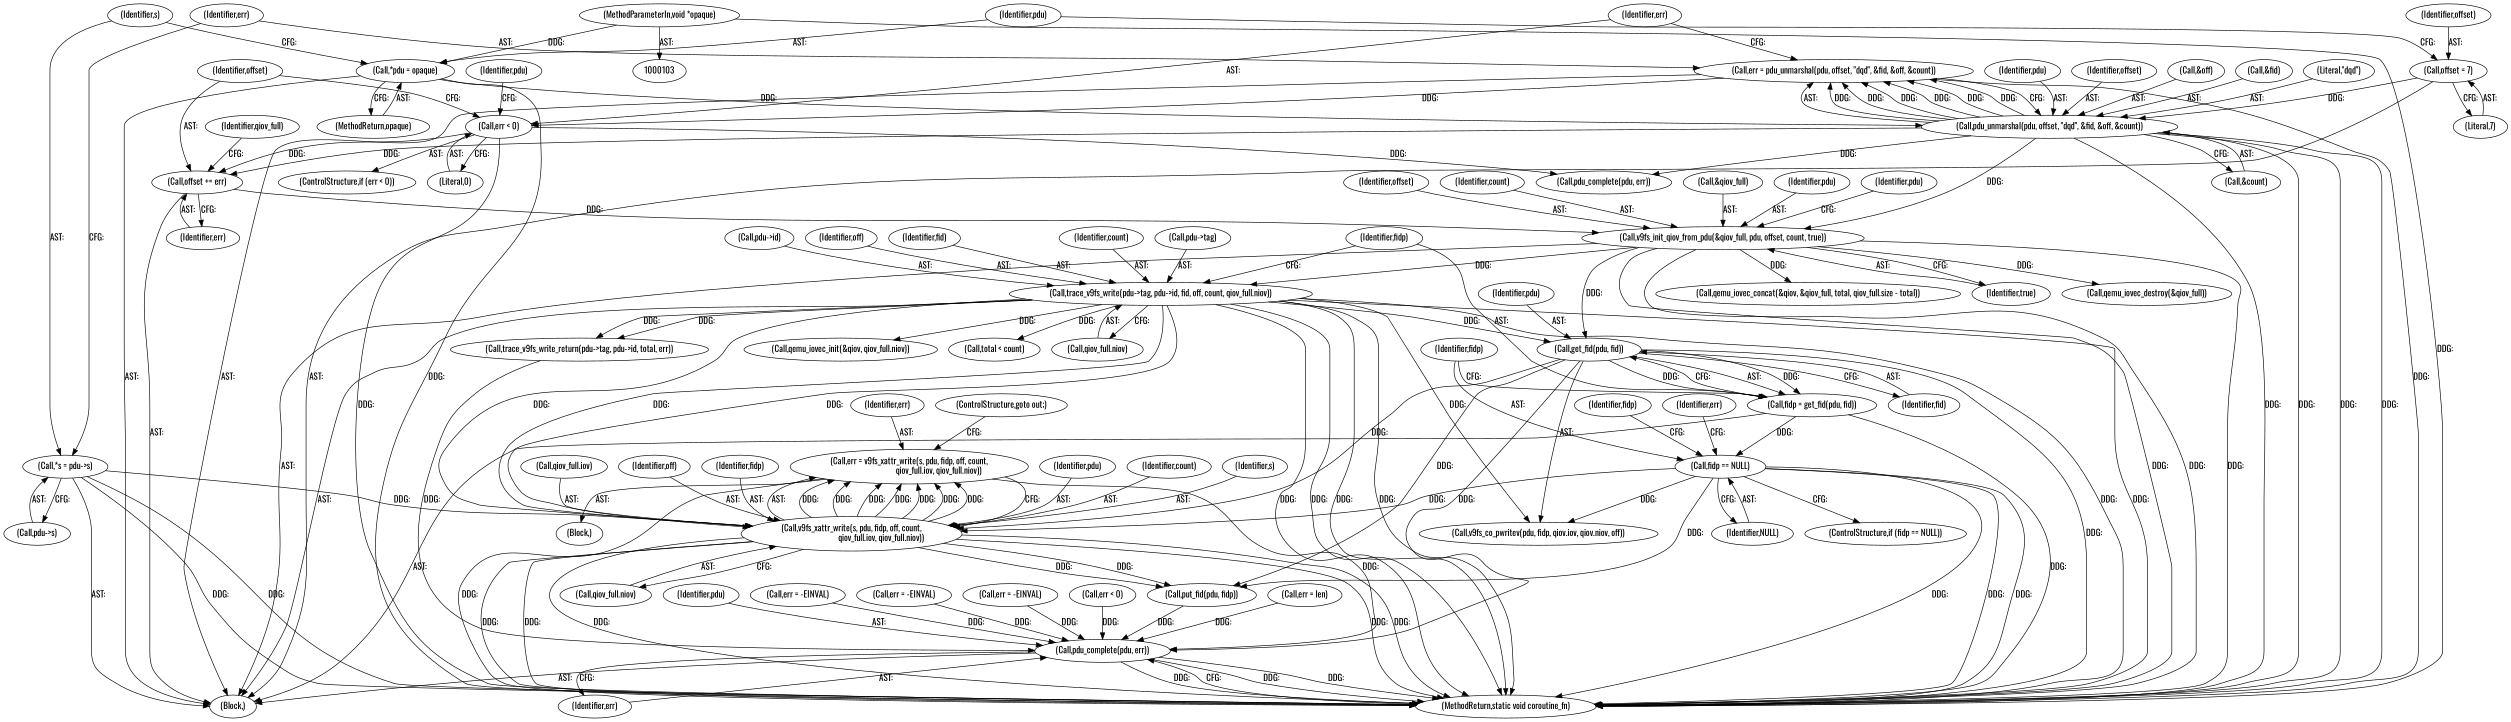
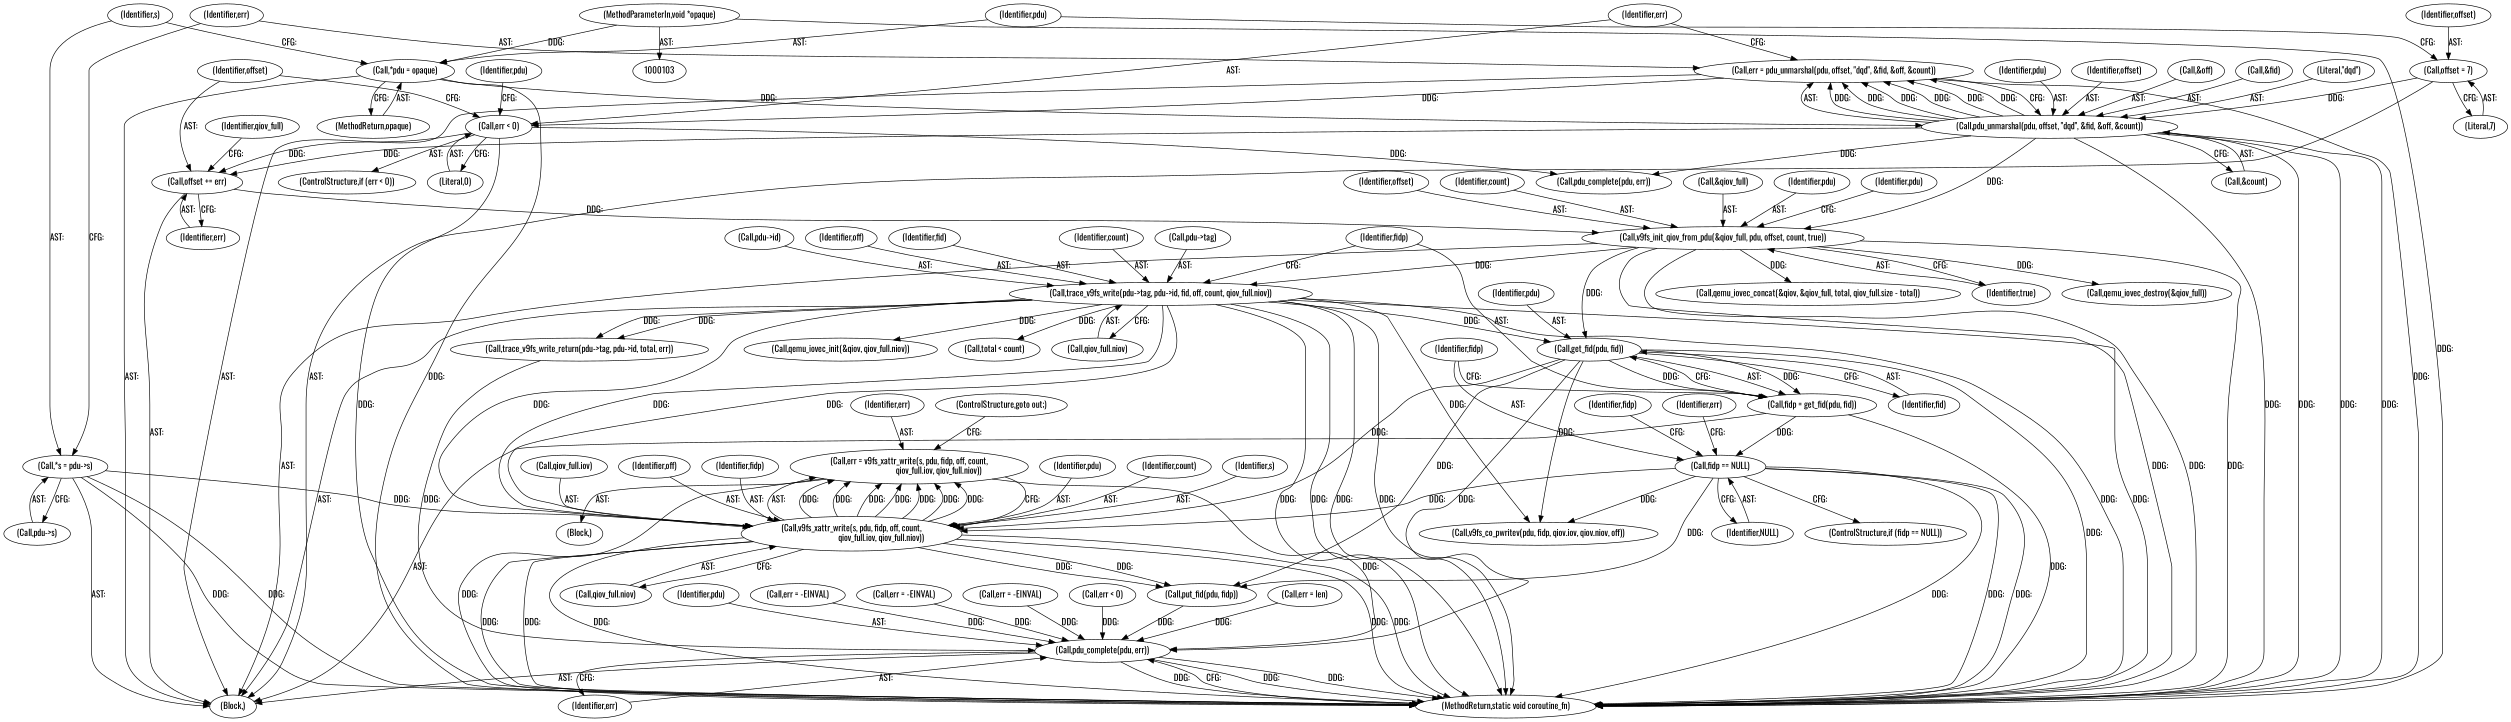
(1568, 433) -> (1568, 433)
